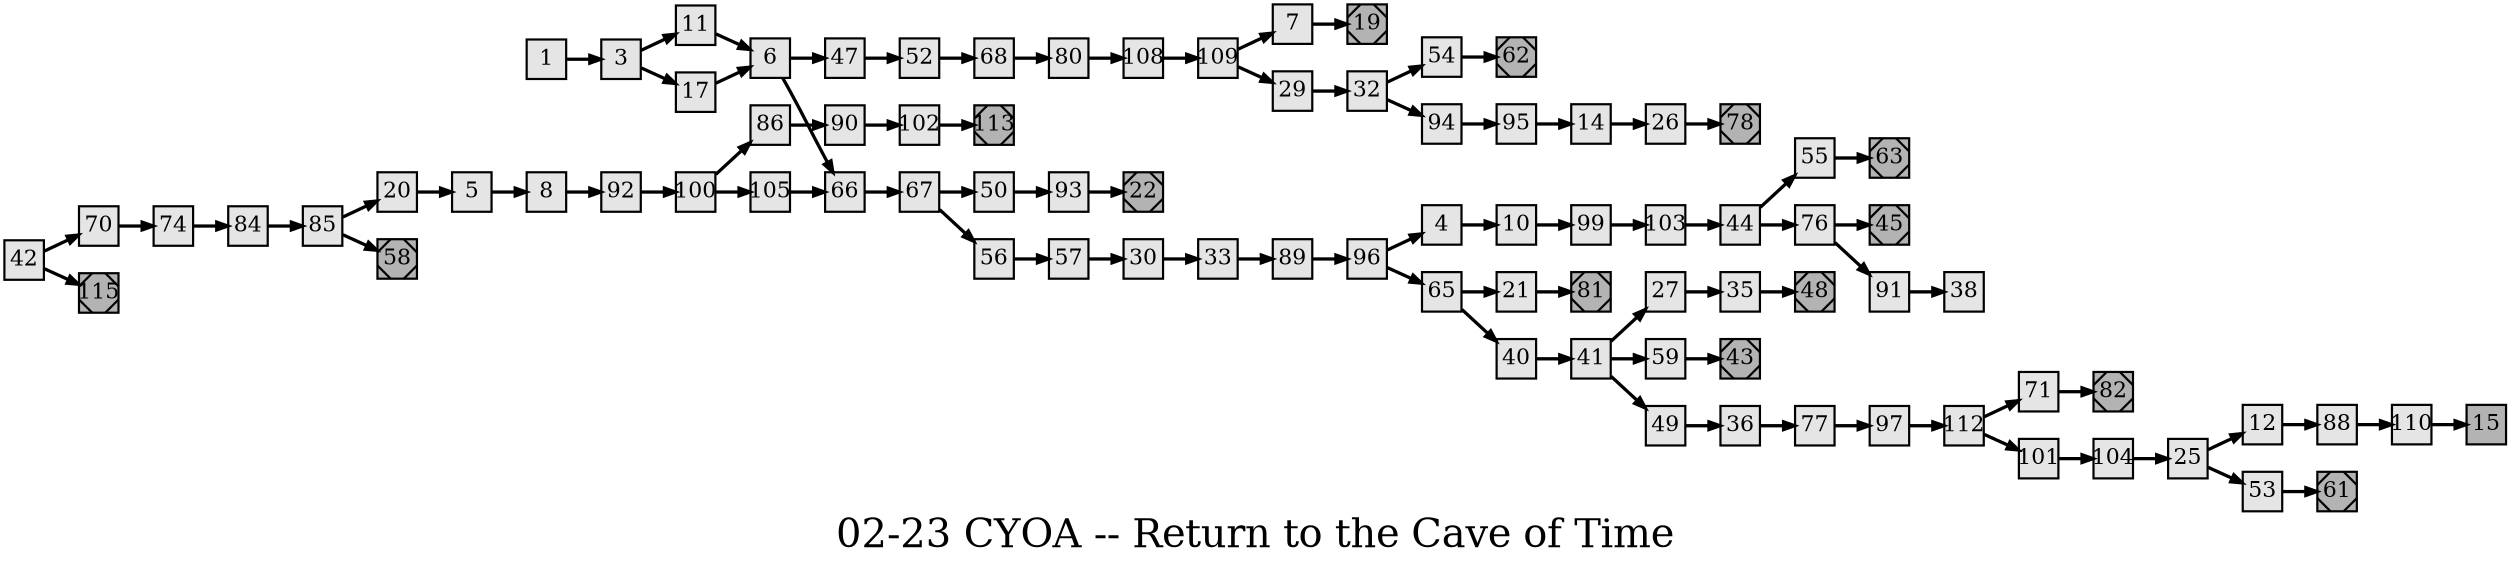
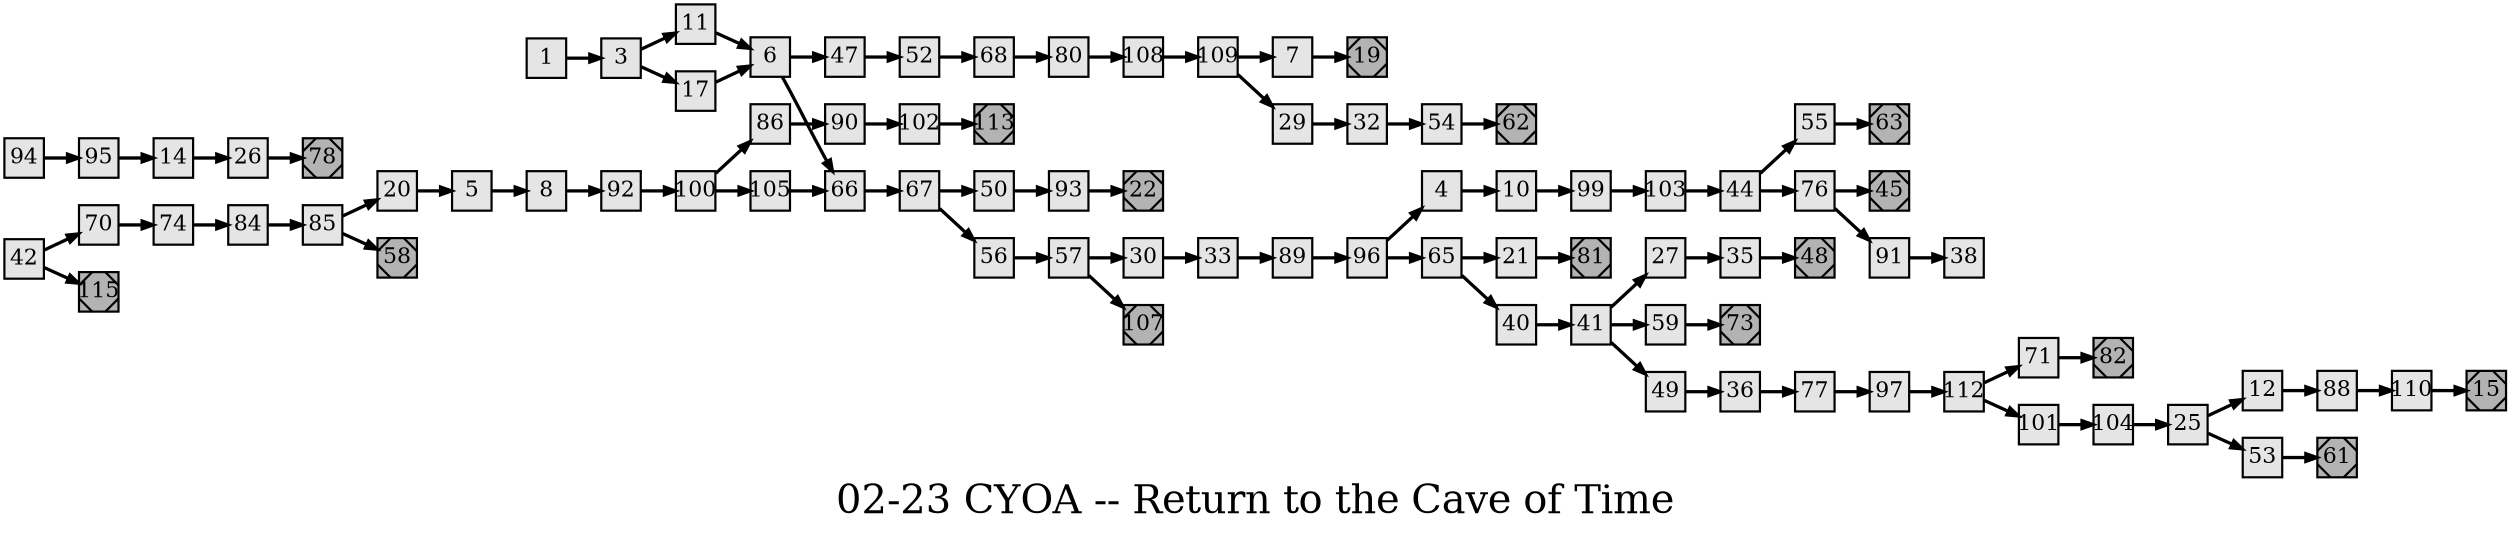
(1399, 105) -> none
none -> (1143, 325)
(1740, 359) -> (1740, 325)
(2486, 425) -> (2486, 391)
